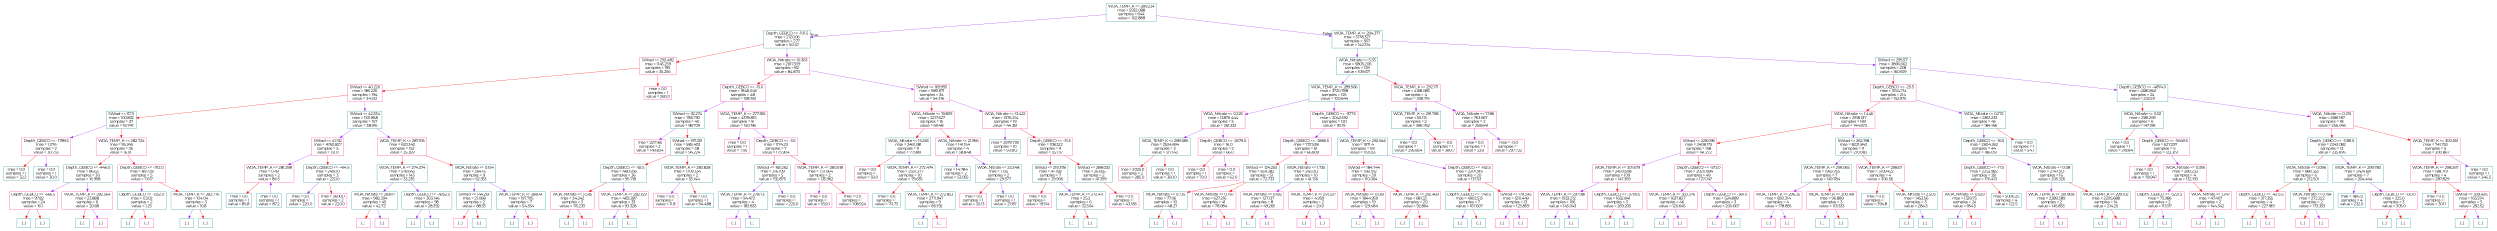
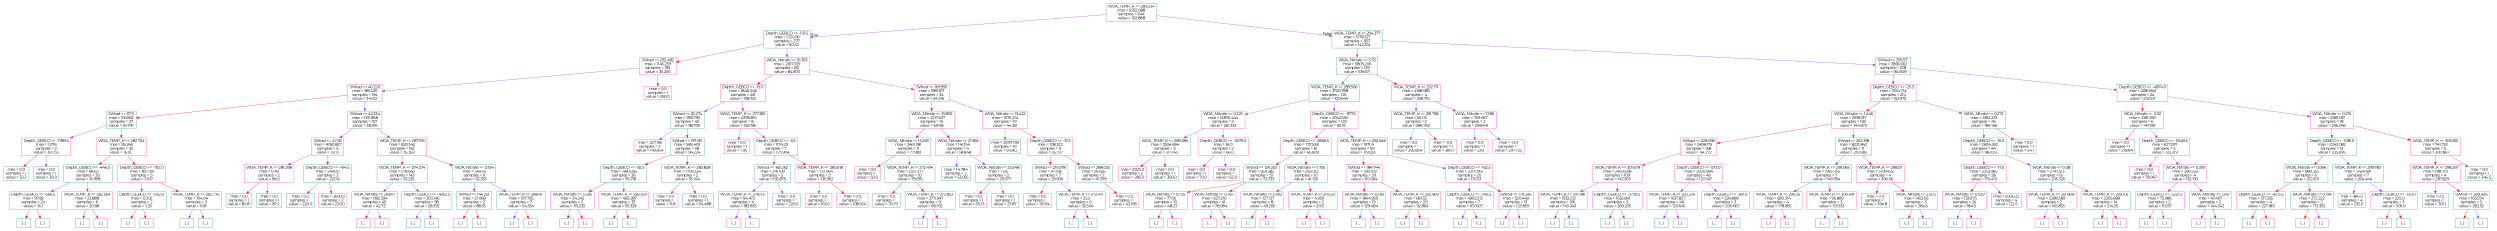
(512, 80) -> (512, 80)
(271, 189) -> (267, 187)
